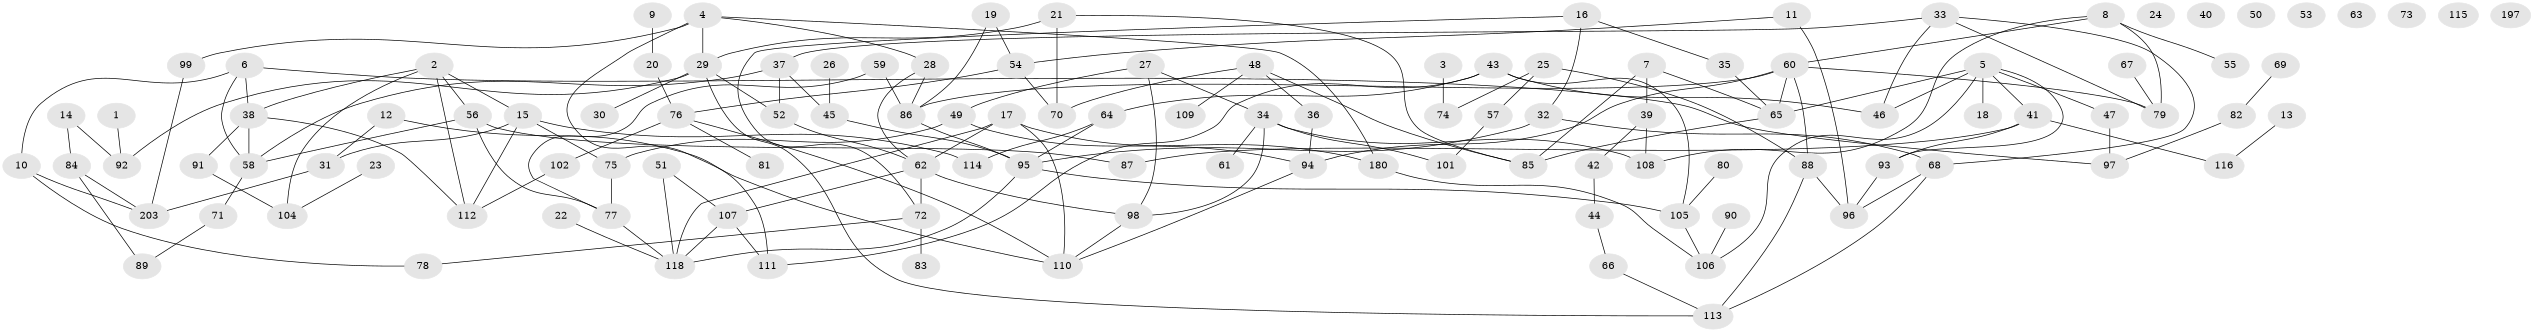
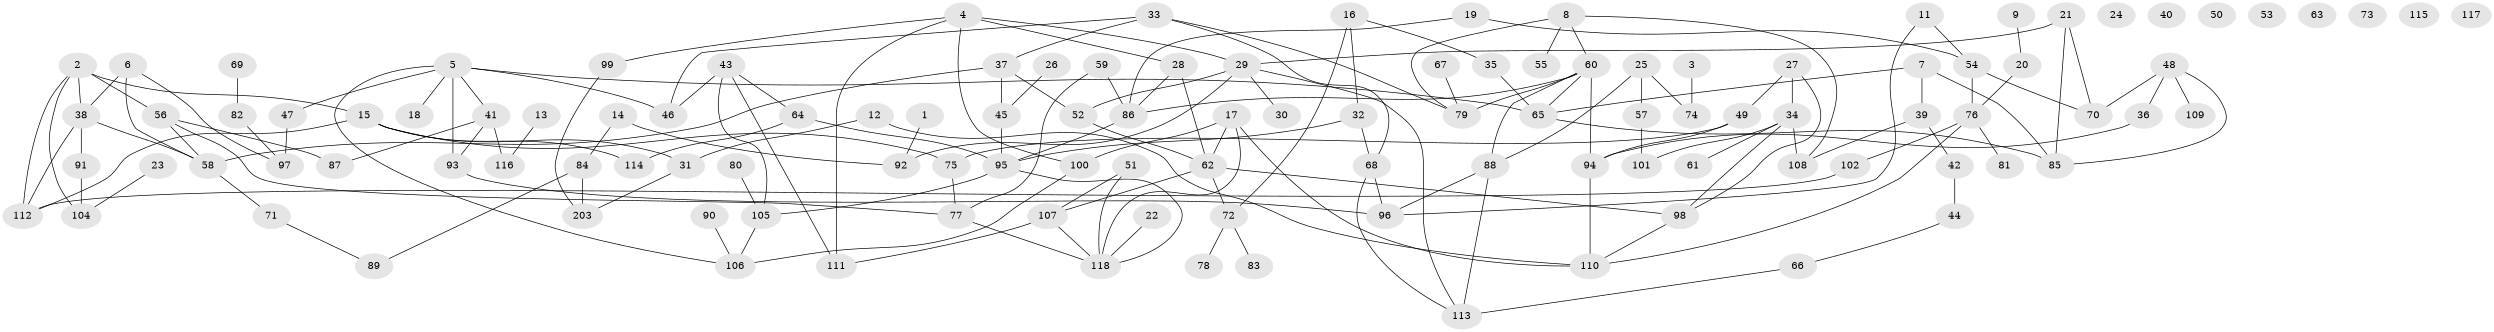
(2511, 15) -> (2471, 15)
(22, 166) -> none
(1378, 166) -> (1080, 166)
